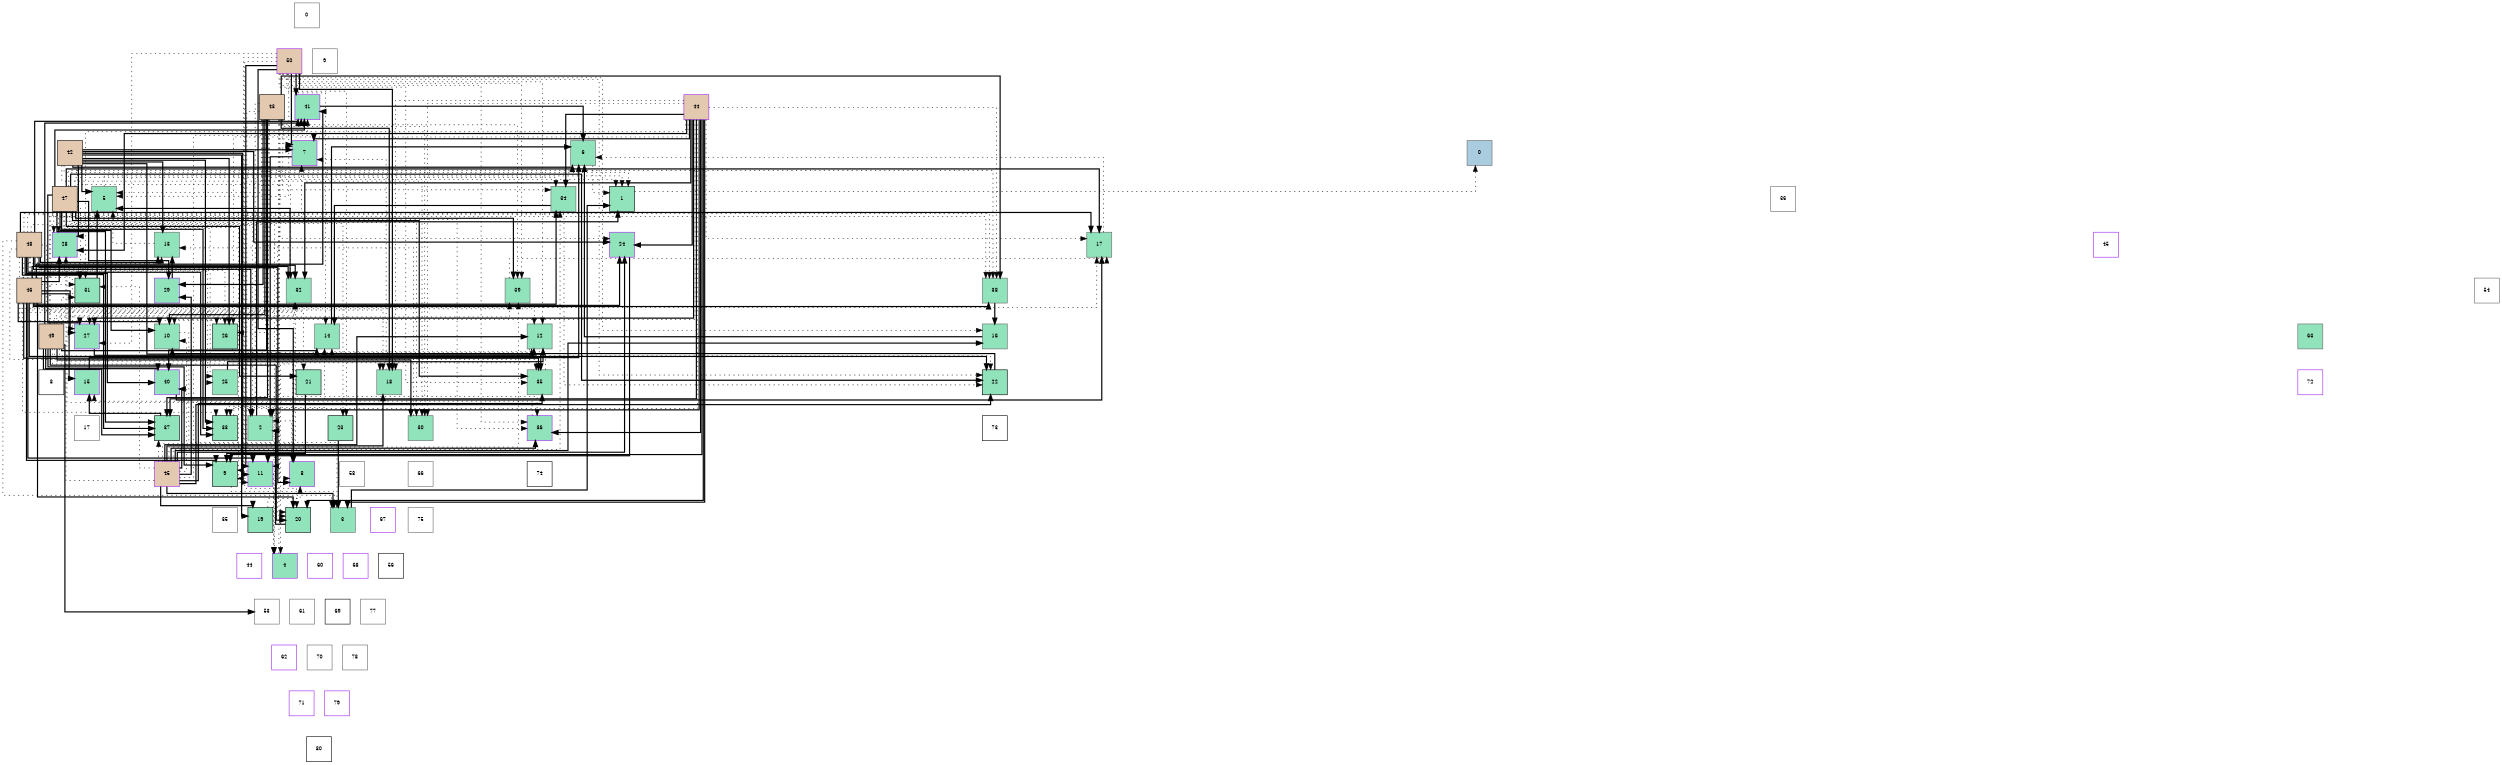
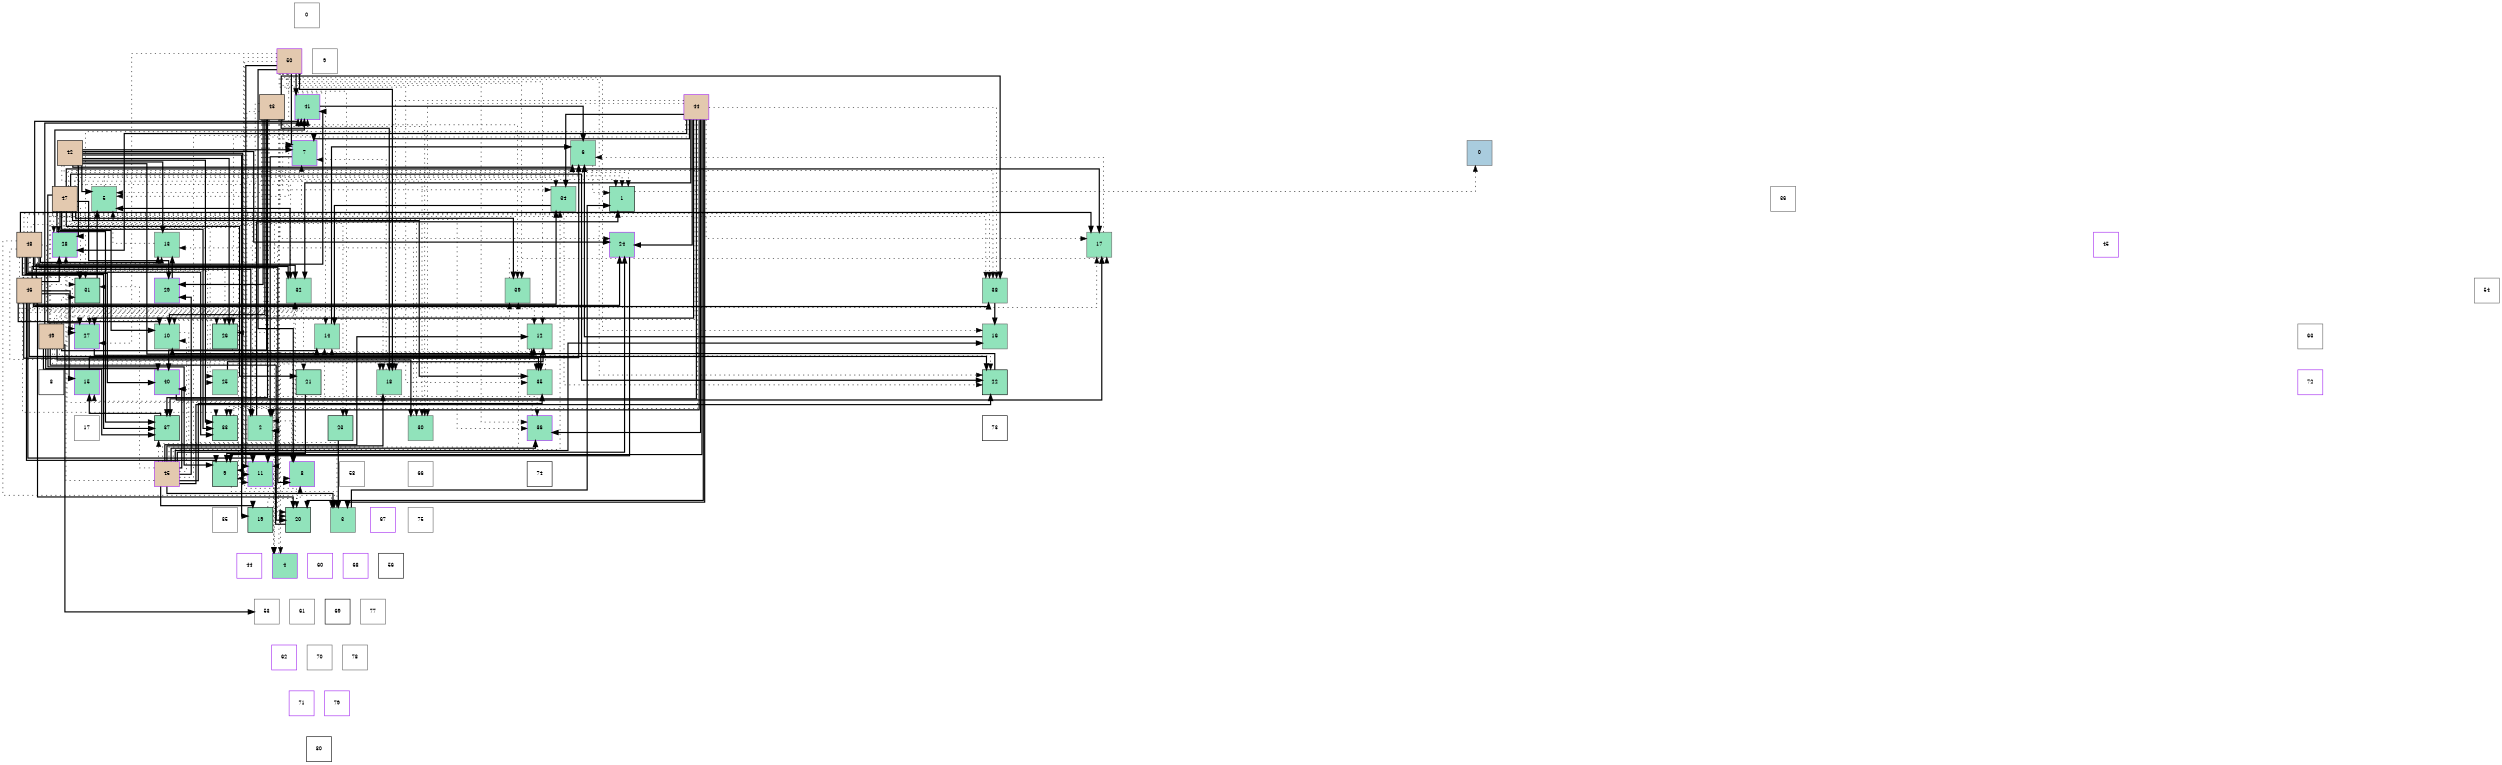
(2310, 336) -> (2310, 336)
